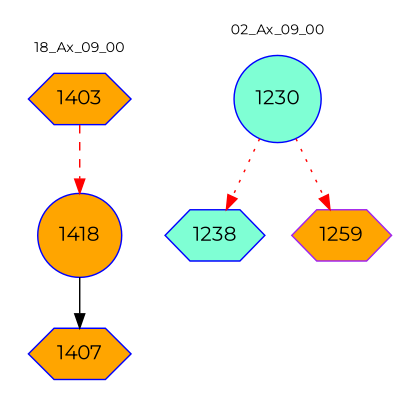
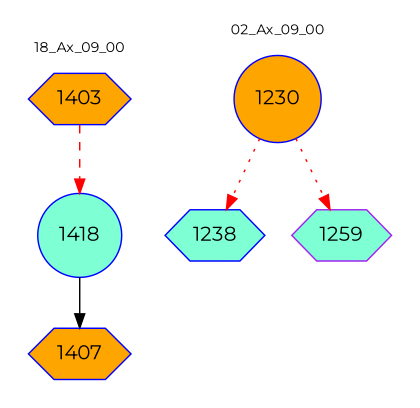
(278, 99) -> (278, 99)
(80, 235) -> (80, 235)
(342, 235) -> (342, 235)
